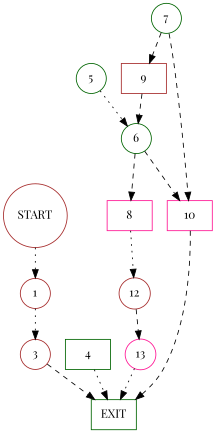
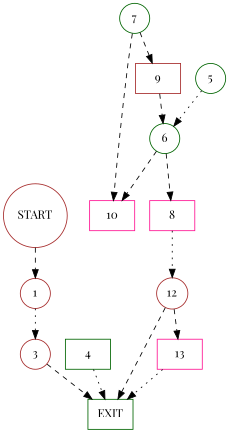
(35, 259) -> (35, 259)
(182, 318) -> (144, 350)
(141, 354) -> (180, 354)
